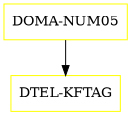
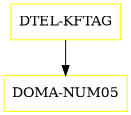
(66, 53) -> (66, 53)
